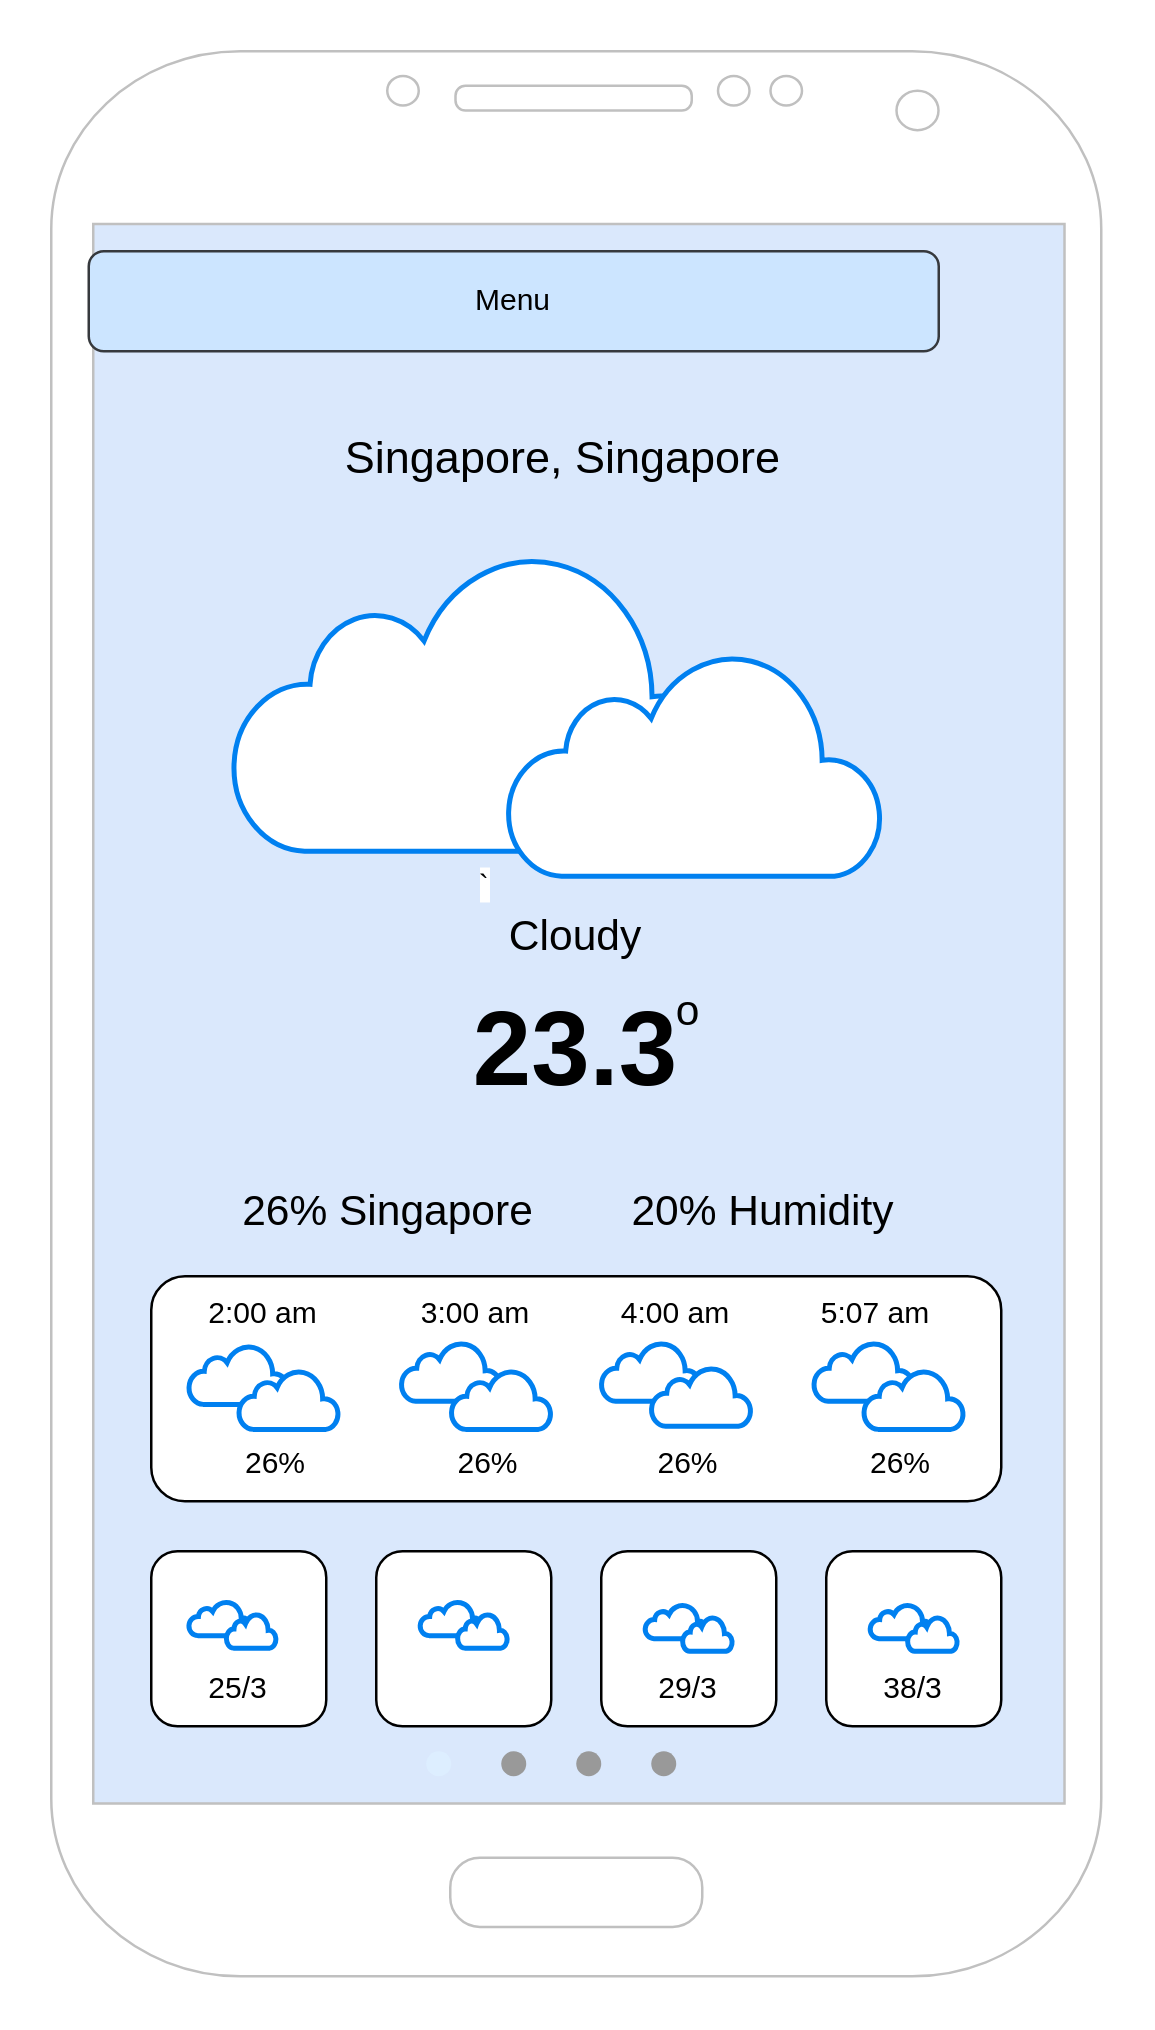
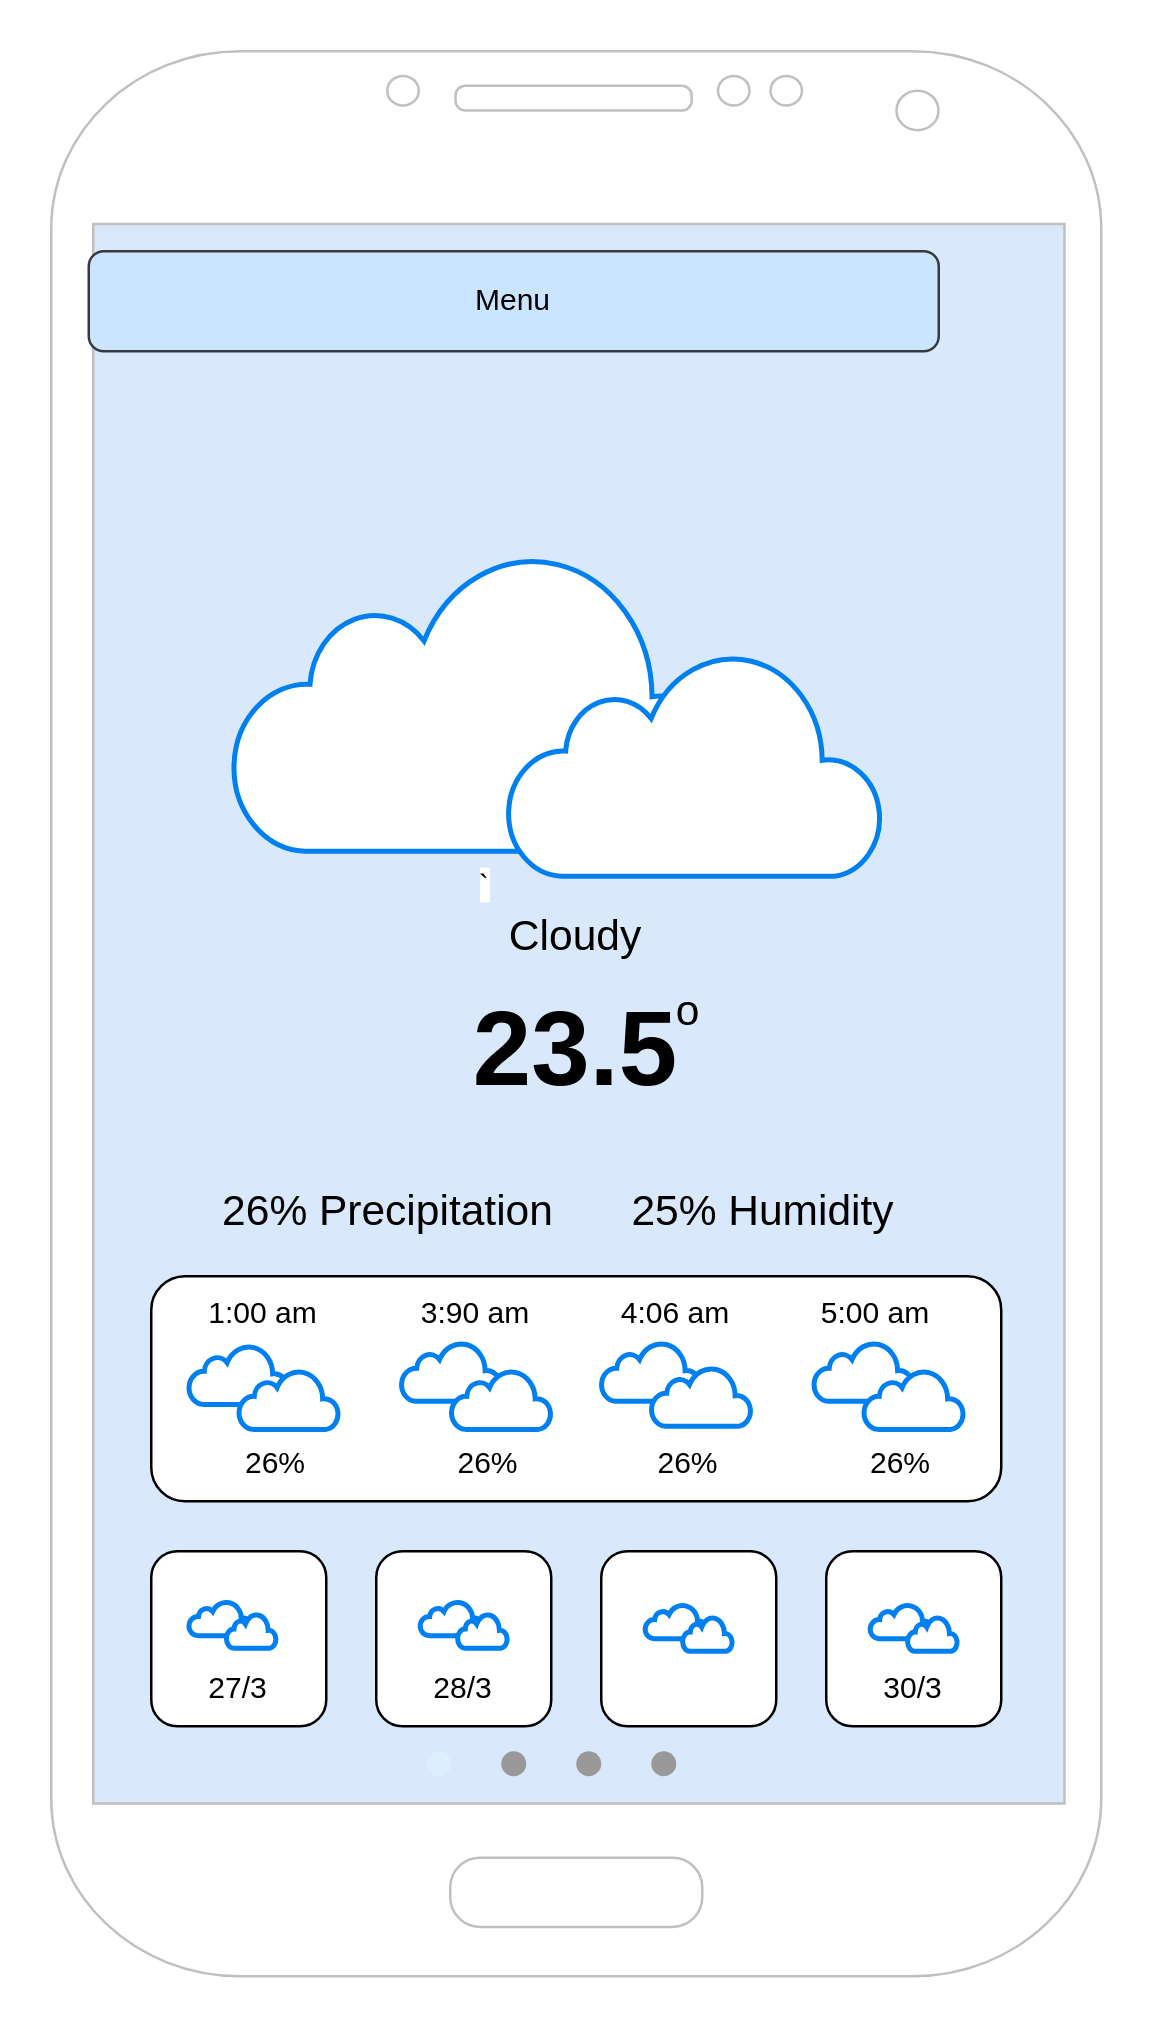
(564, 459) -> none
(576, 1051) -> (576, 1051)
(389, 1214) -> (389, 1214)
(764, 1214) -> (764, 1214)
(264, 1314) -> (264, 1314)
(476, 1314) -> (476, 1314)
(676, 1314) -> (676, 1314)
(876, 1314) -> (876, 1314)
(239, 1689) -> (239, 1689)
none -> (464, 1689)
(689, 1689) -> none
(914, 1689) -> (914, 1689)
